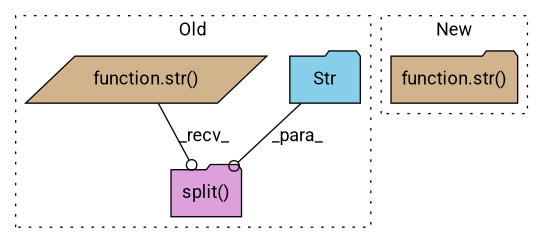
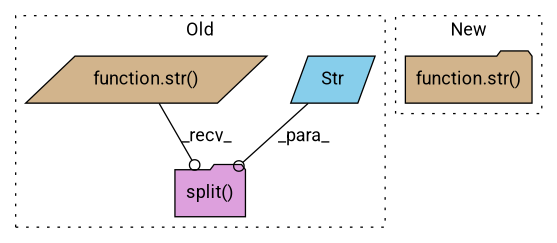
(325, 80) -> (333, 80)
